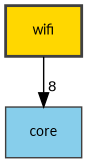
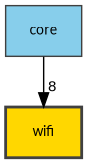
(44, 75) -> (44, 75)
